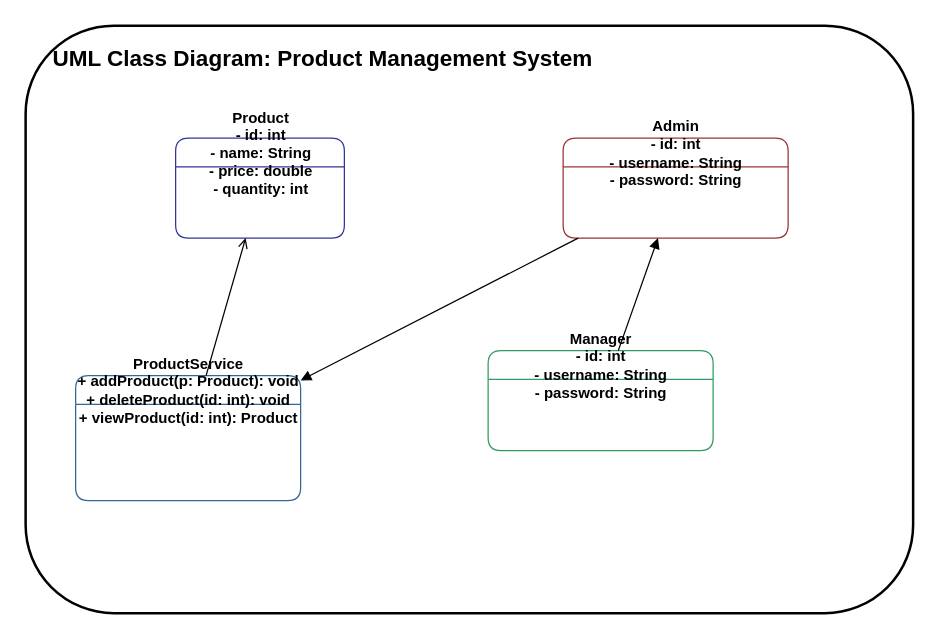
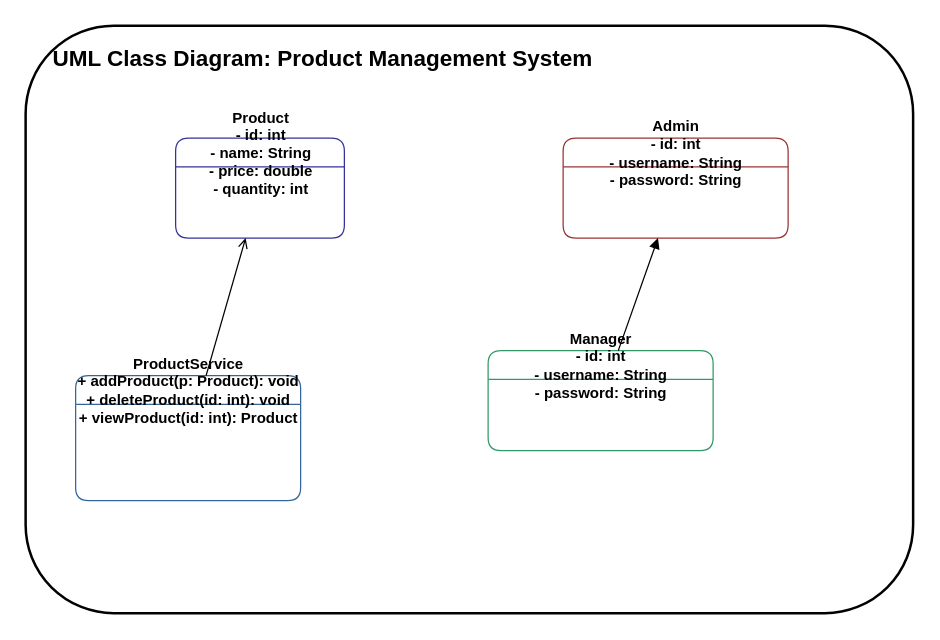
(443, 308) -> none
